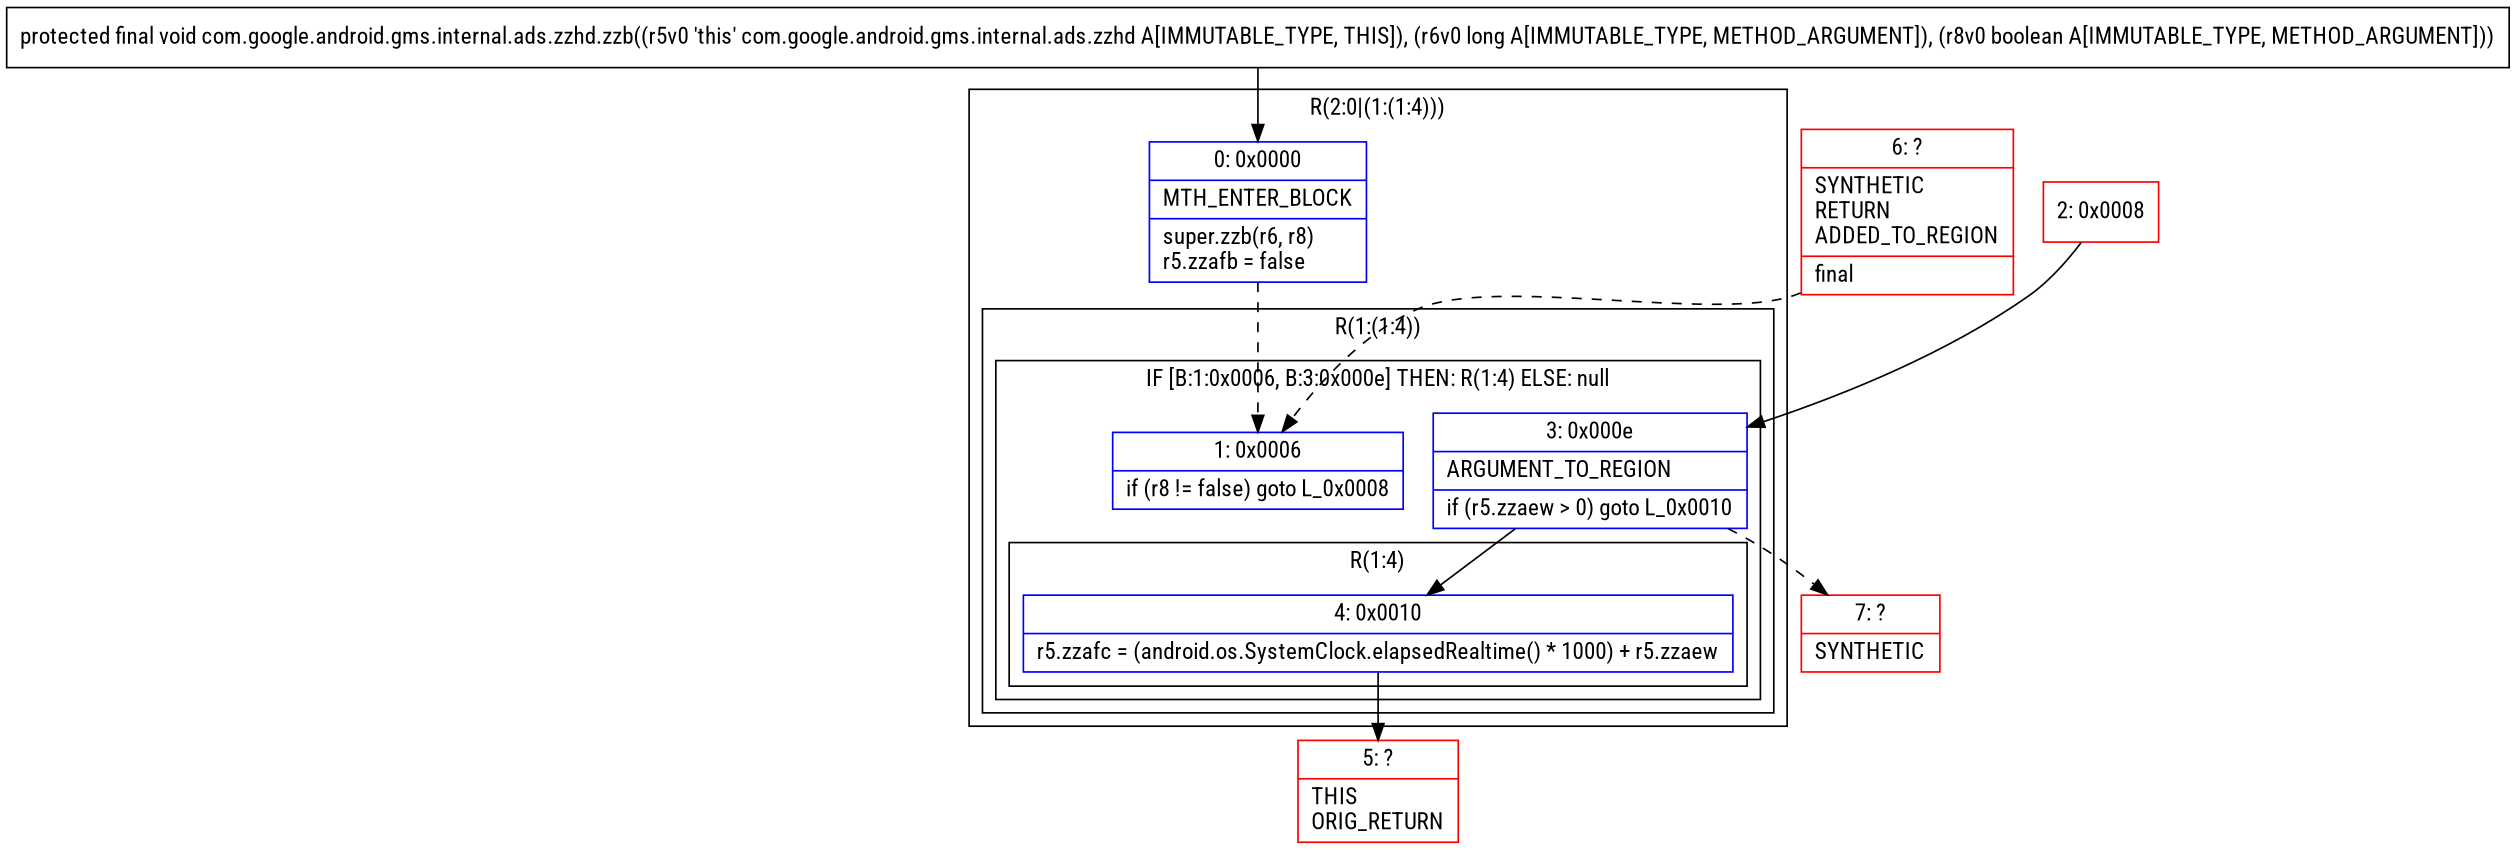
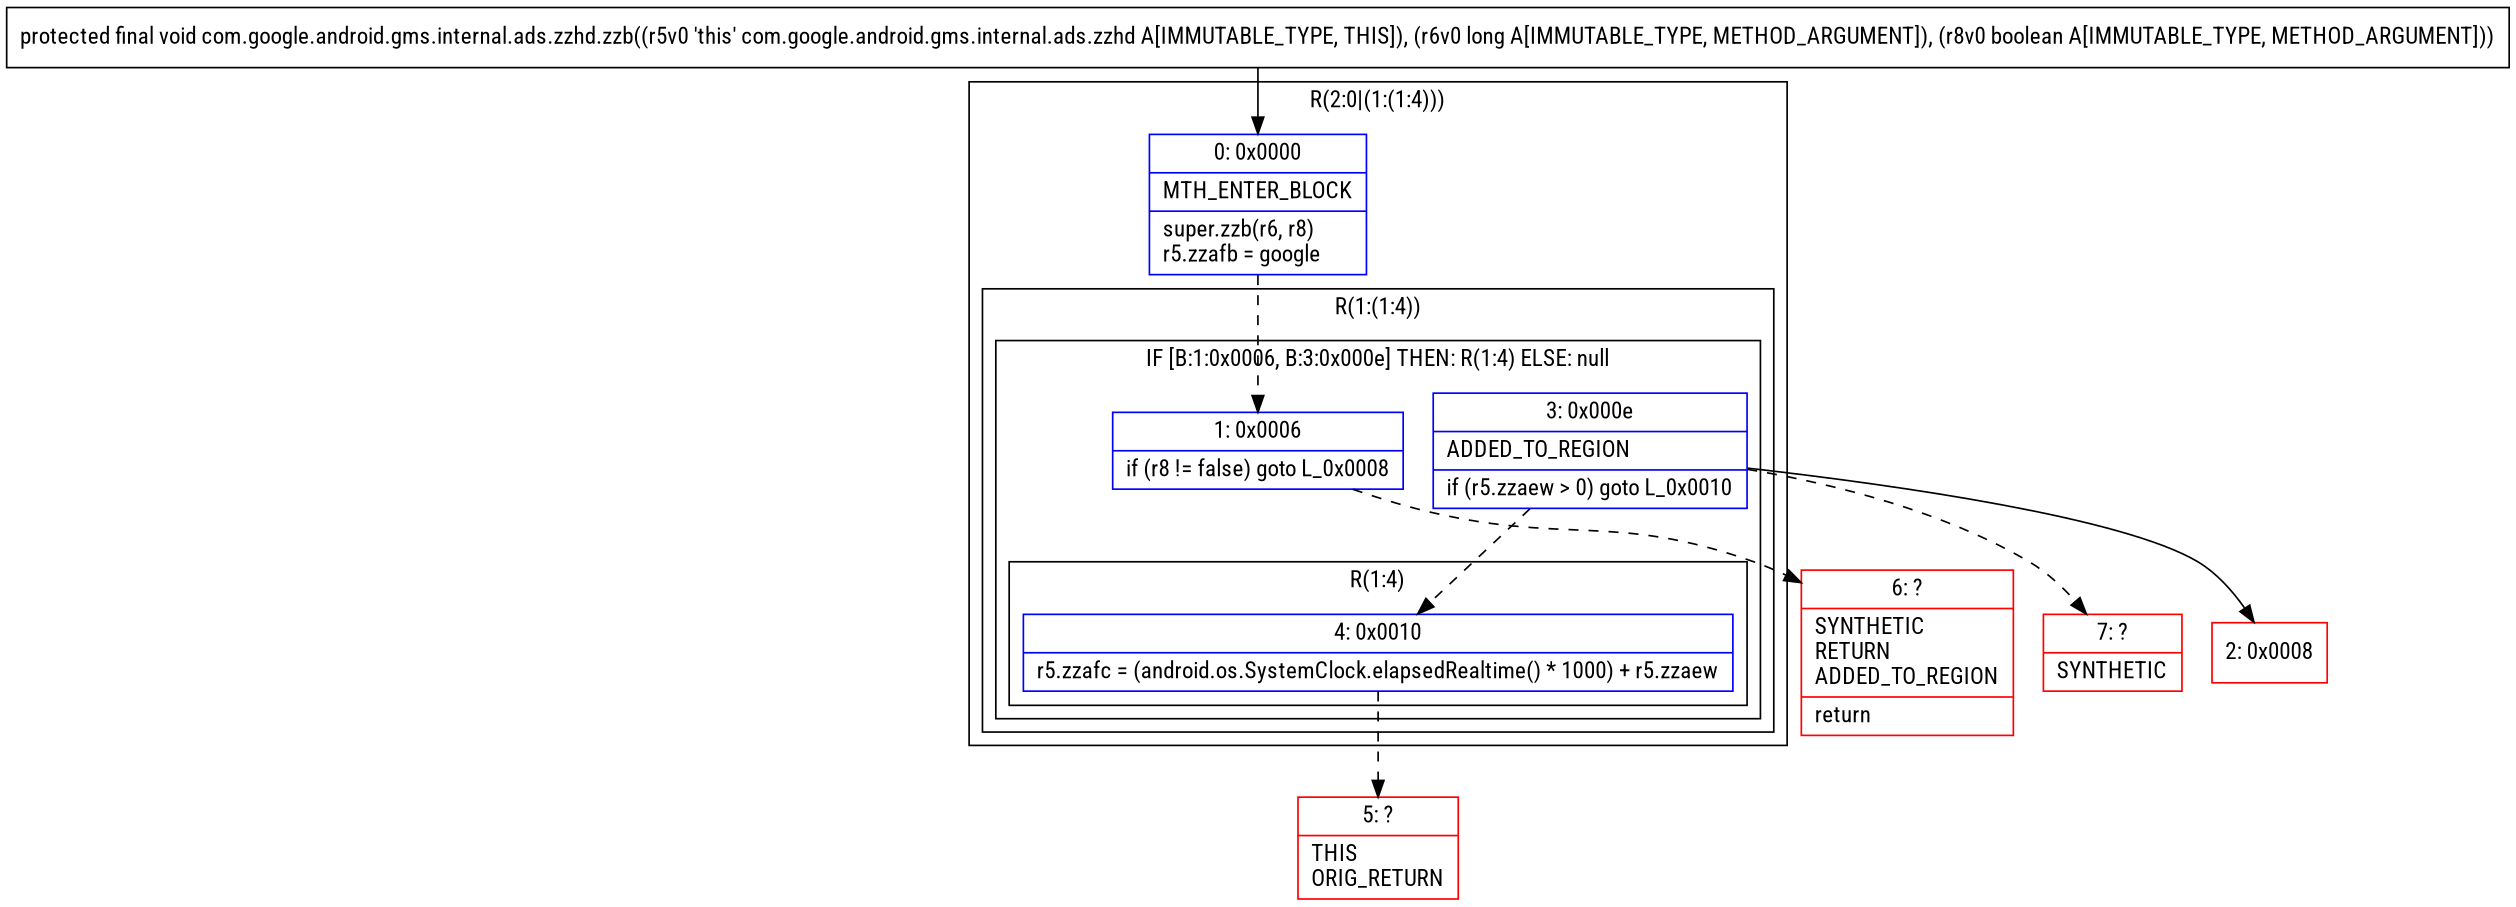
(1235, 262) -> (1242, 255)
(1835, 275) -> (1843, 715)
(1525, 297) -> (1570, 530)
(1934, 352) -> (2009, 506)
(1560, 470) -> (1539, 450)
(1478, 557) -> (1485, 551)
(1378, 698) -> (1378, 756)
